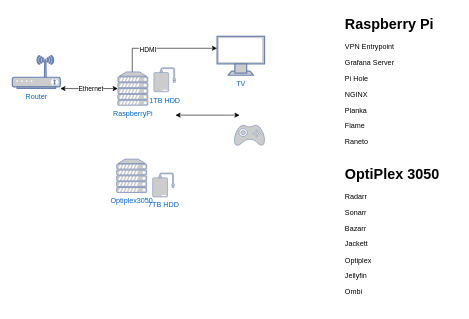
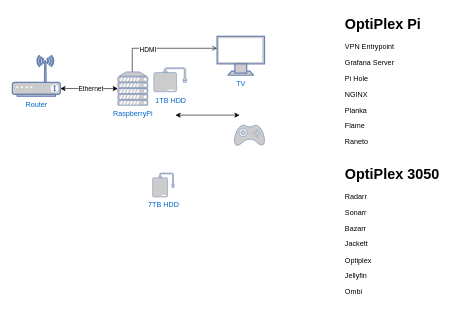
(373, 41) -> (373, 41)
(211, 48) -> (213, 48)
(36, 72) -> (36, 76)
(165, 80) -> (170, 80)
(132, 176) -> none
